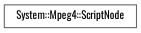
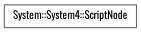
(70, 16) -> (70, 16)
